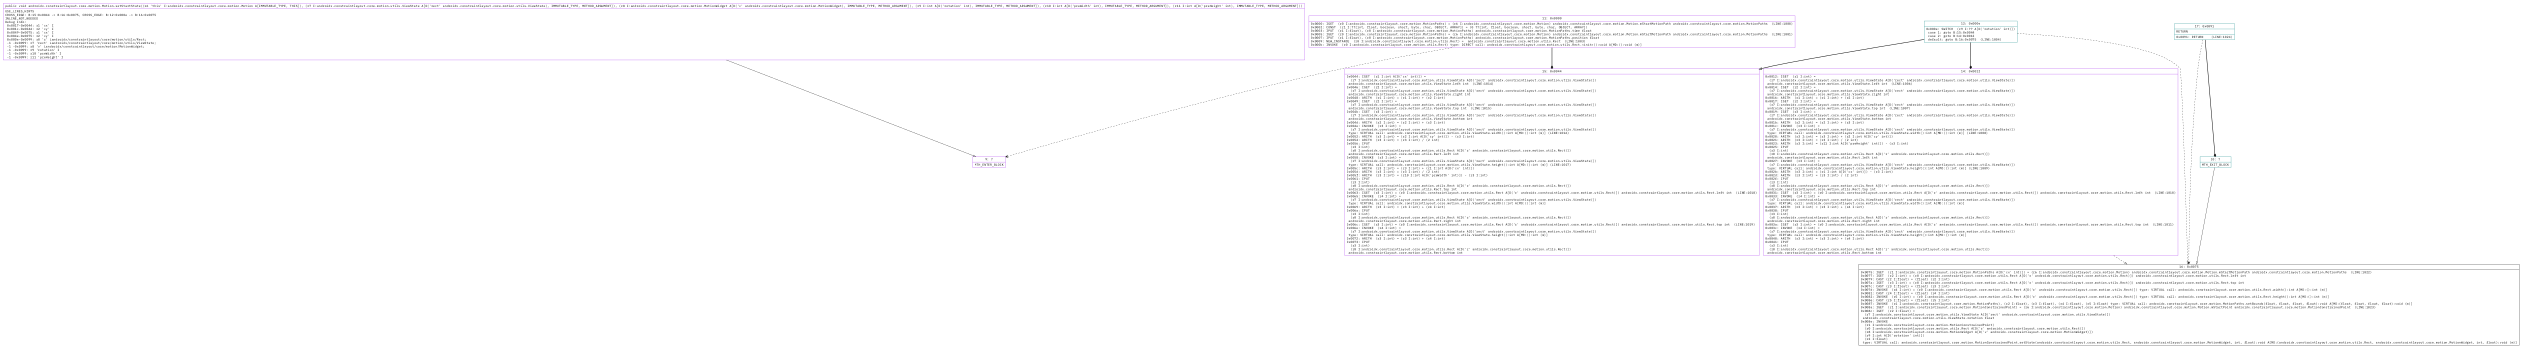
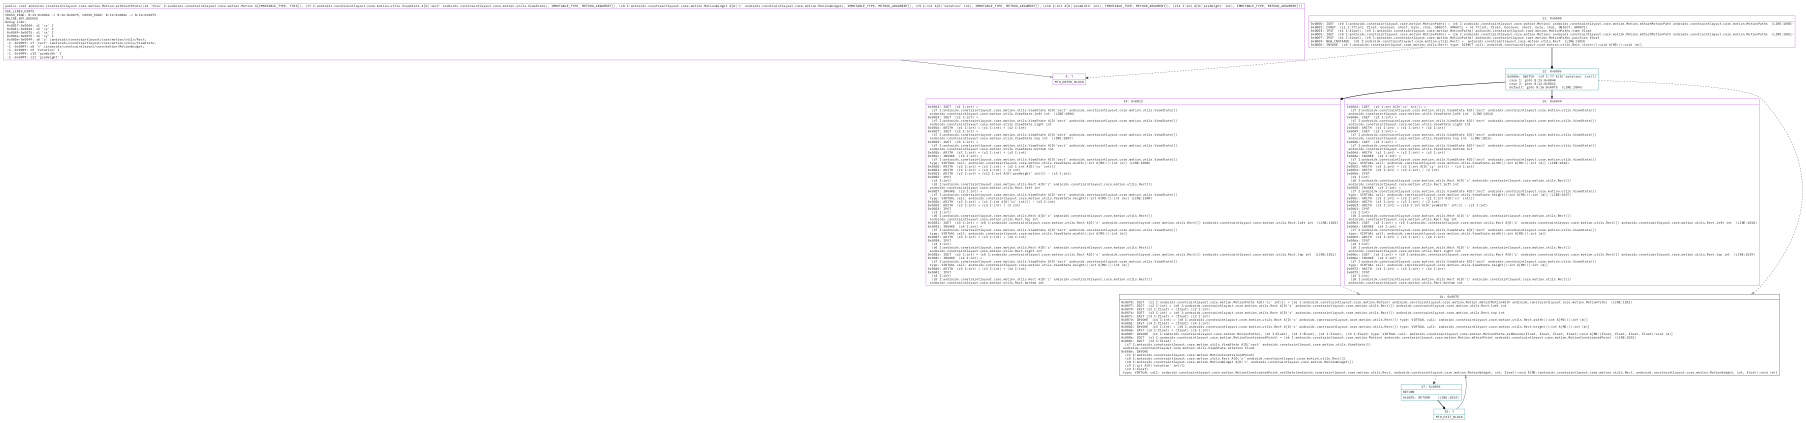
(1552, 57) -> (1552, 57)
(2192, 150) -> (1435, 379)
